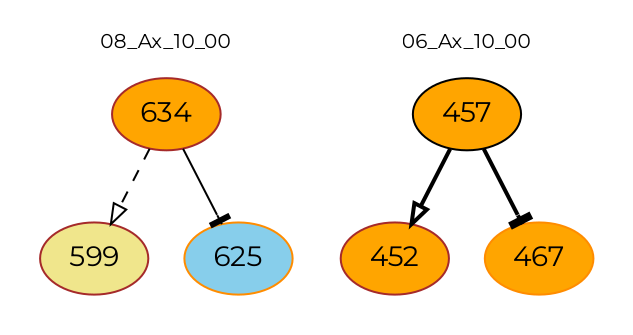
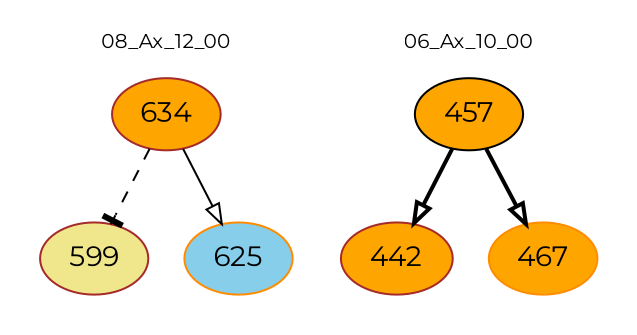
(166, 43) -> (166, 43)
(135, 177) -> (133, 182)
(200, 182) -> (198, 177)
(501, 182) -> (501, 177)
(395, 259) -> (397, 259)
